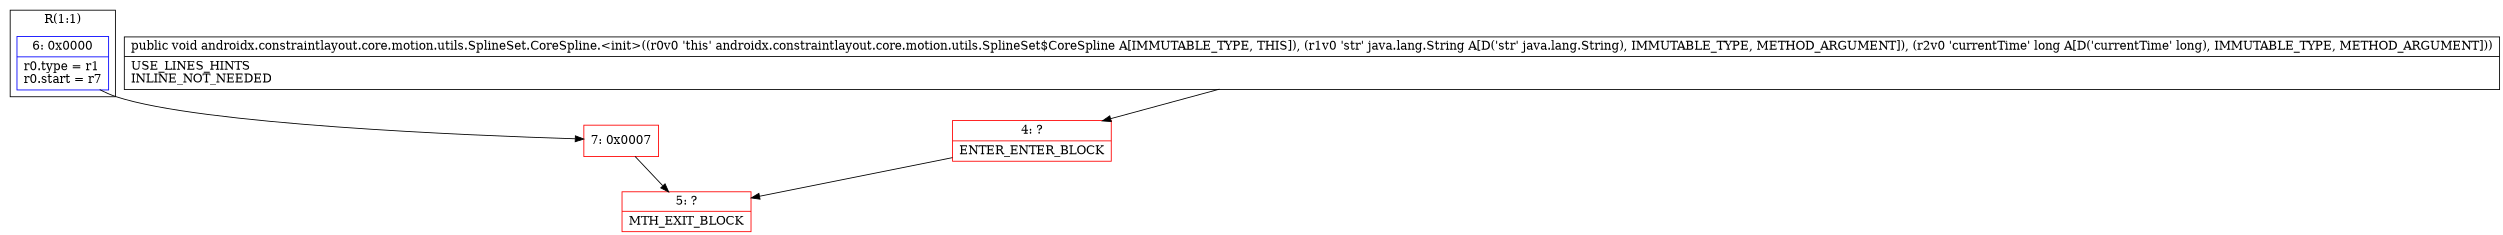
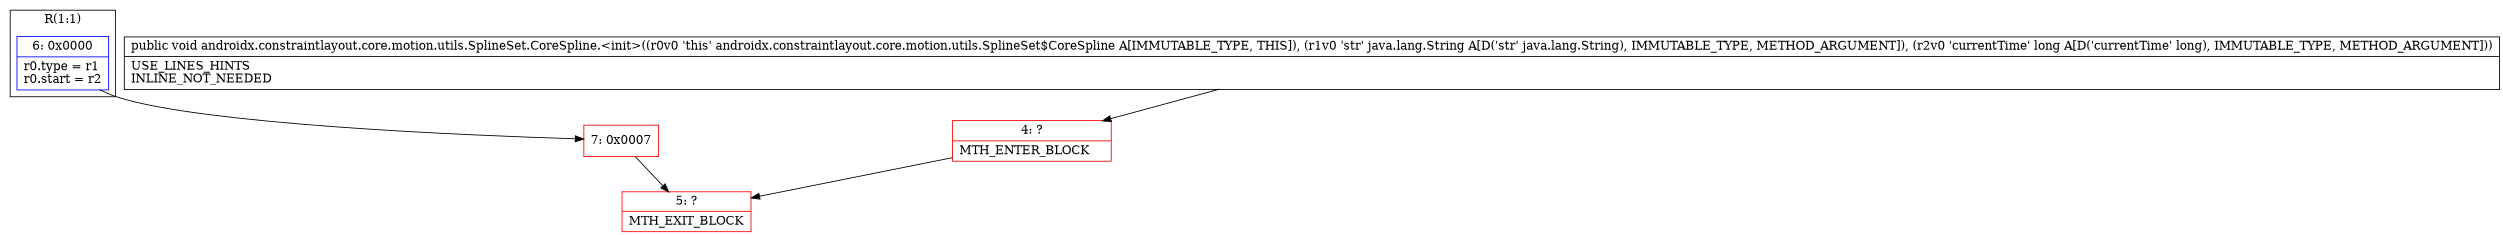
(63, 79) -> (63, 79)
(1032, 151) -> (1025, 151)
